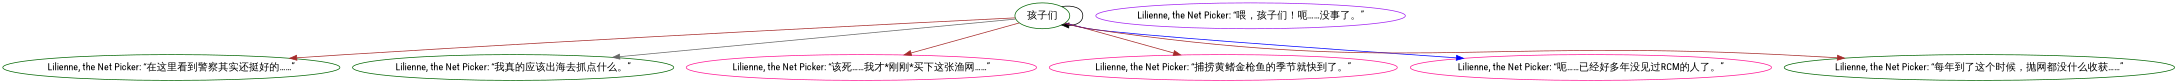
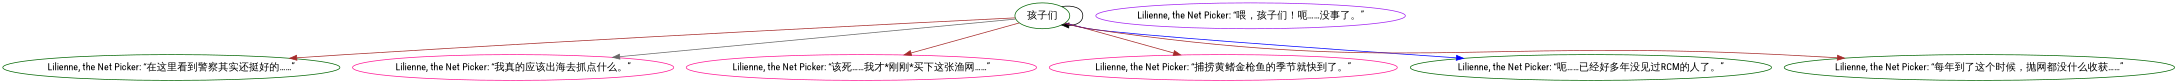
(513, 67) -> (513, 67)
(1591, 67) -> (1591, 67)
